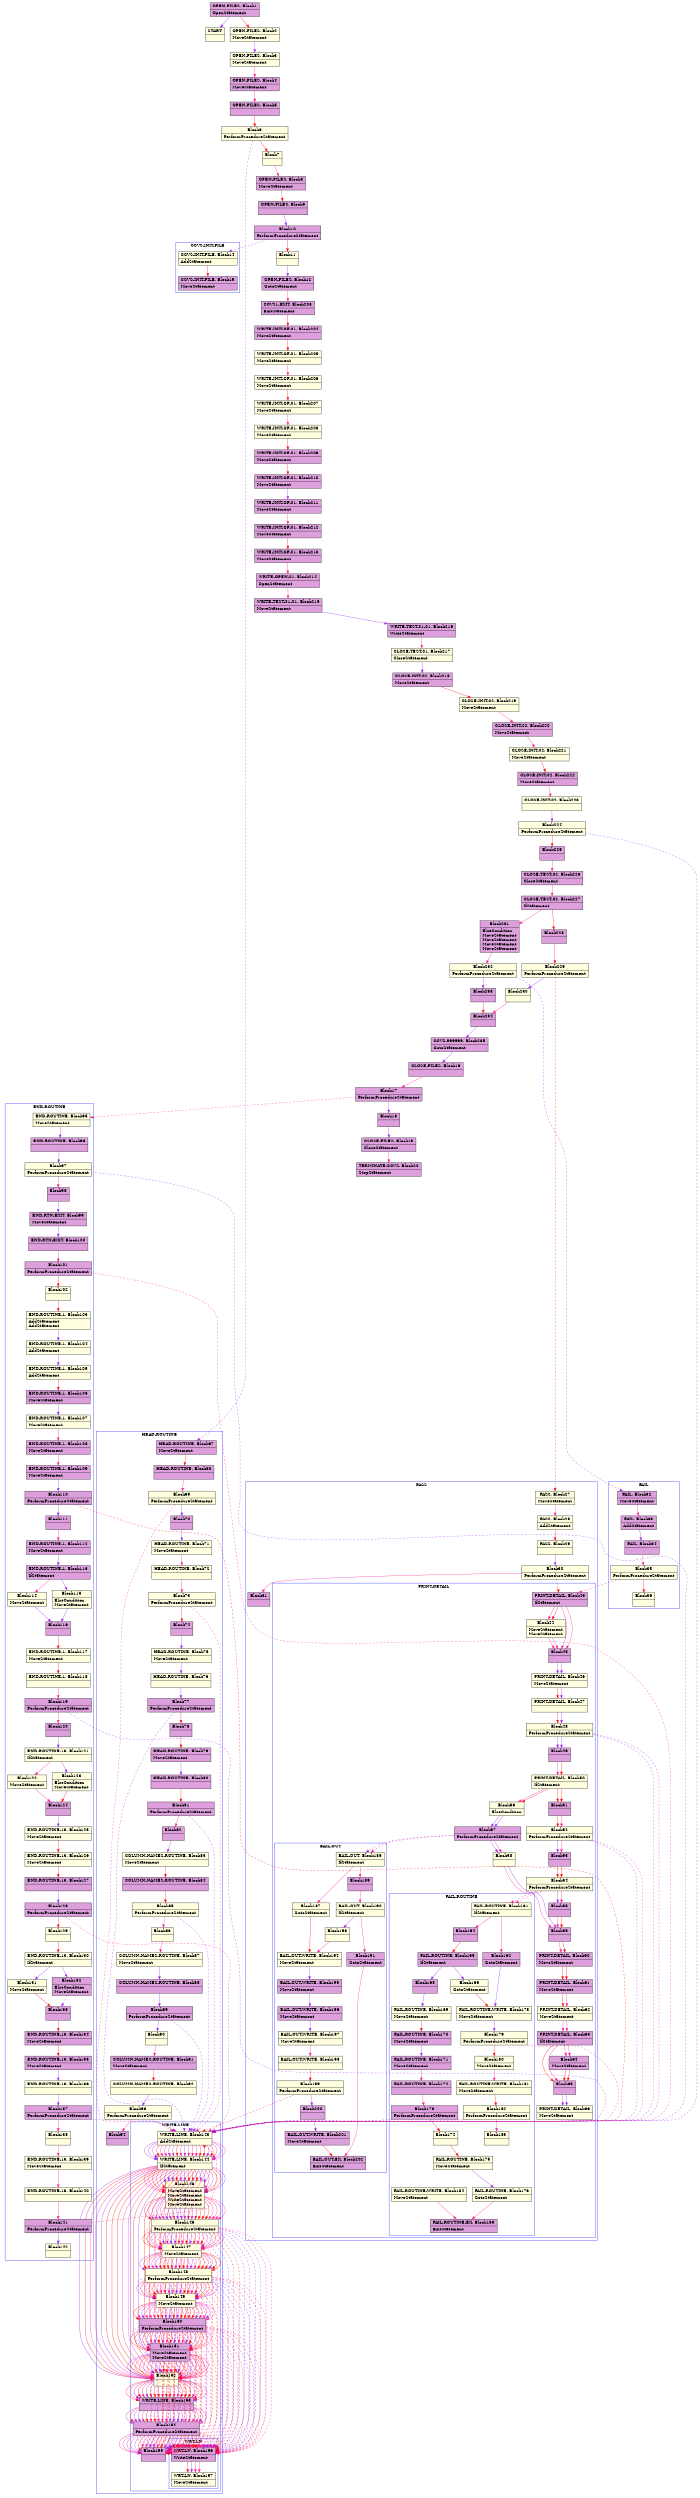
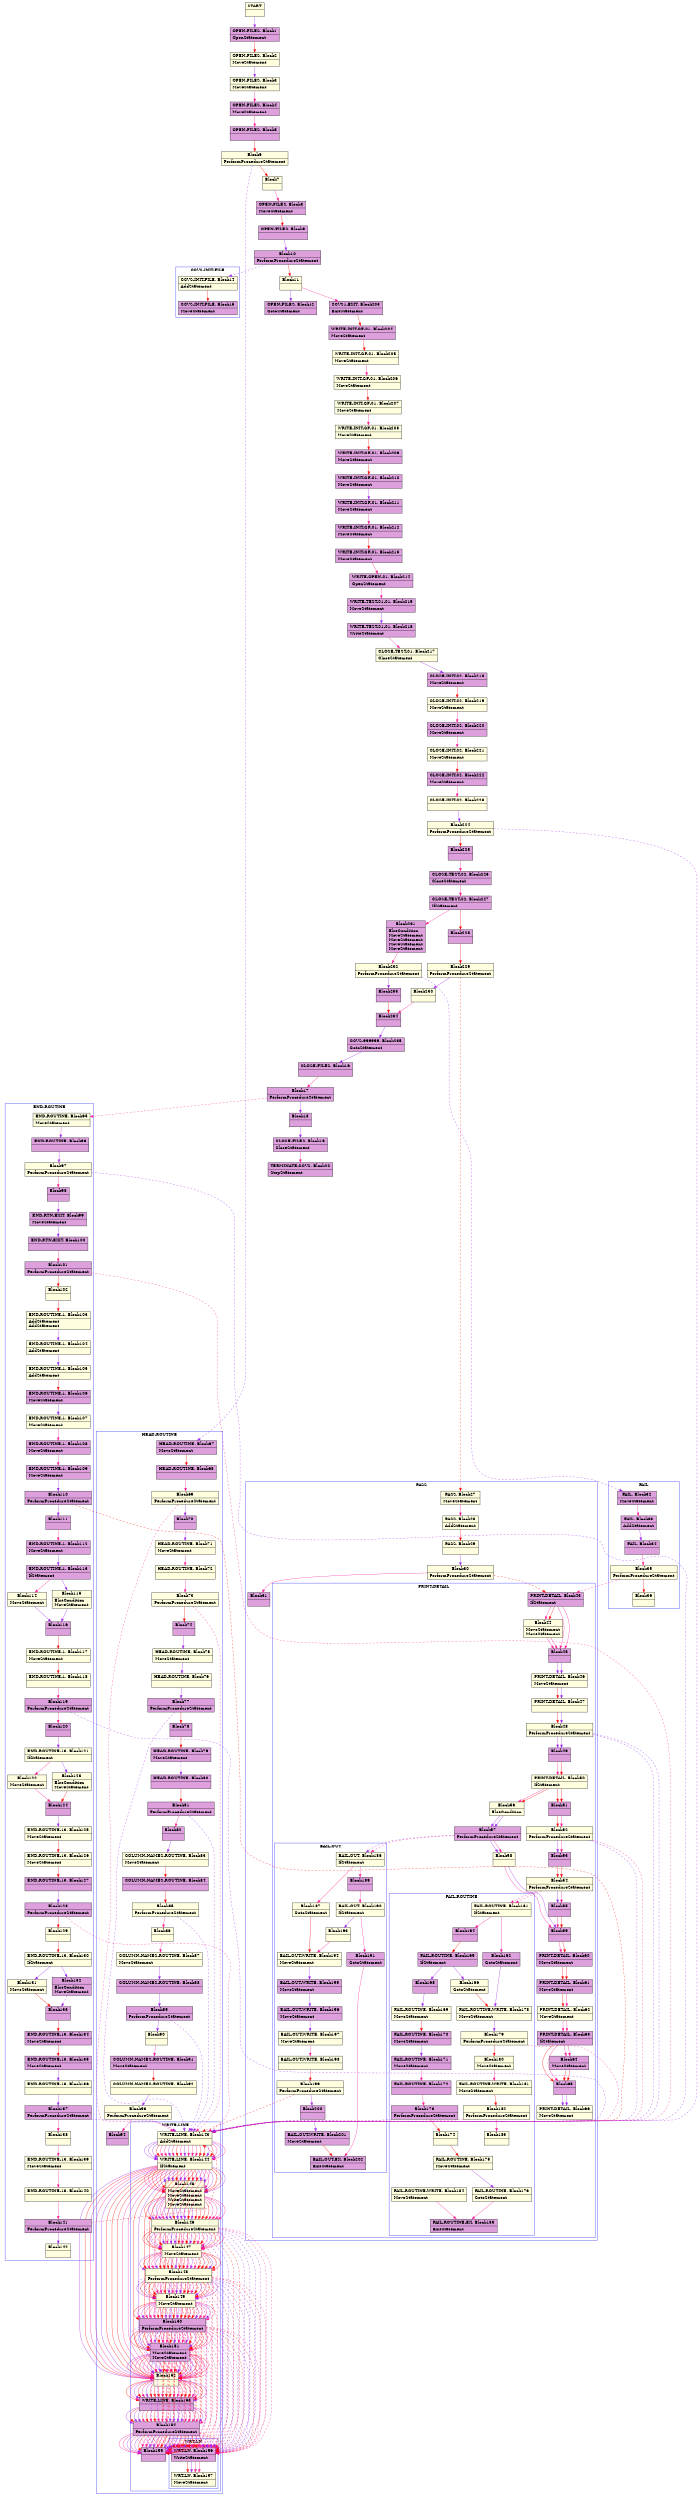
(226, 21) -> (255, 21)
(288, 294) -> (319, 294)
(181, 1767) -> (181, 1767)
